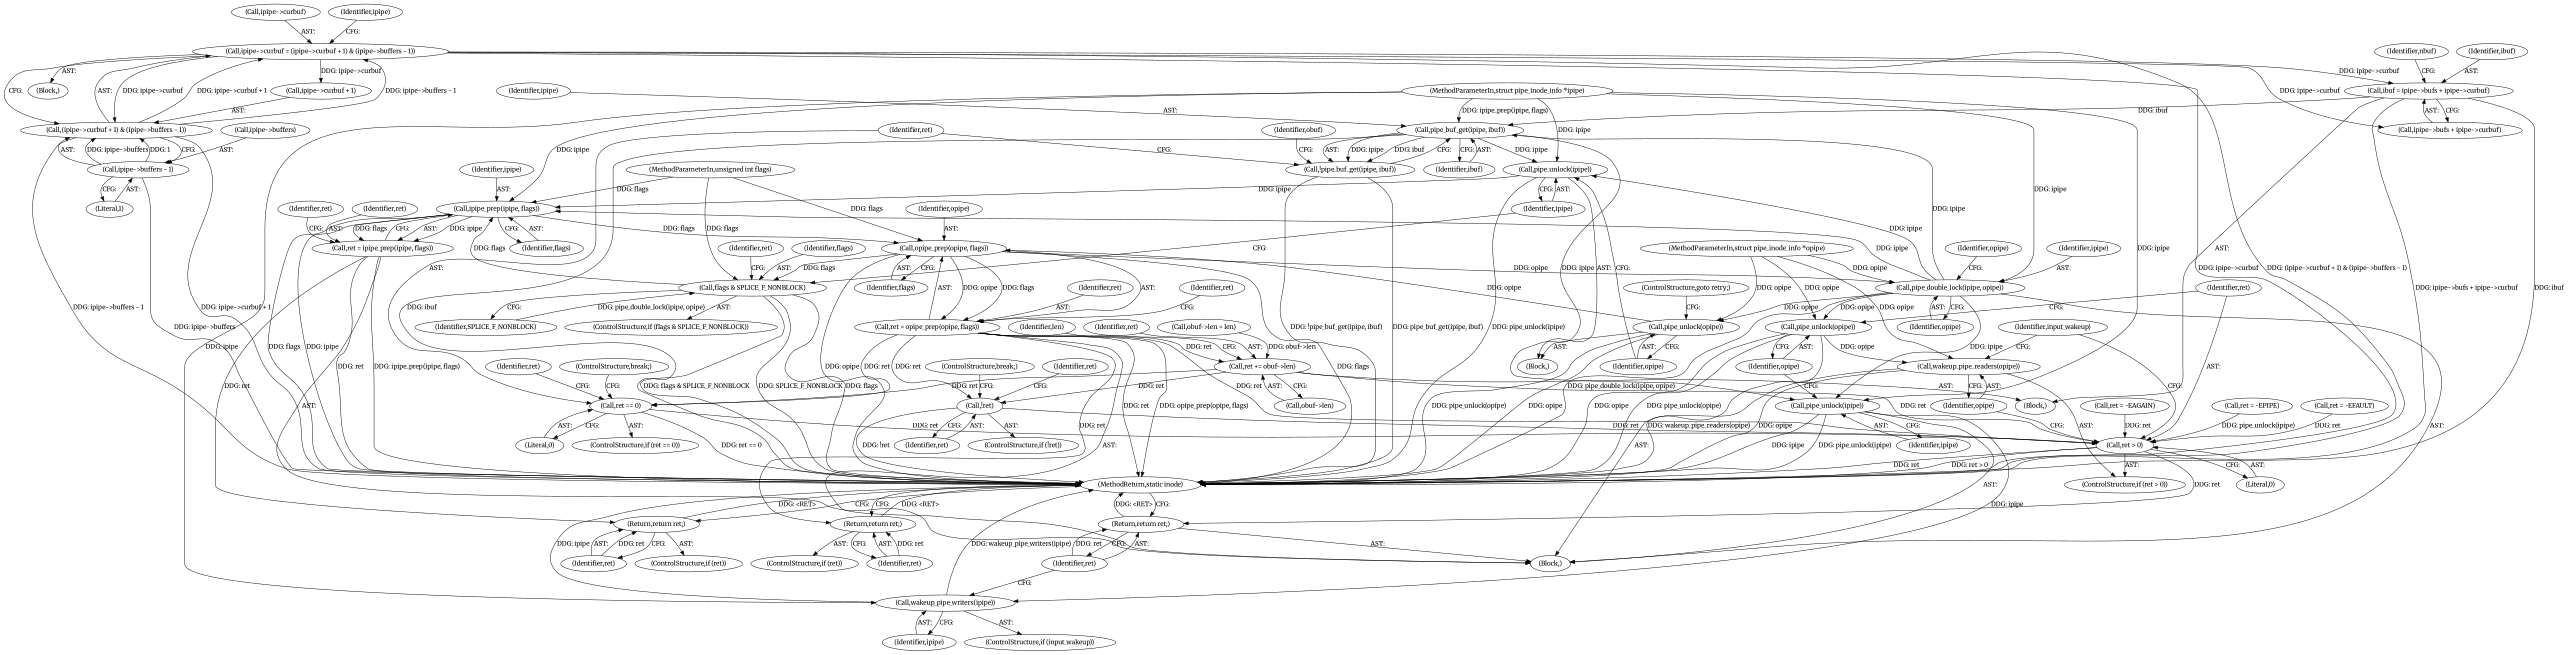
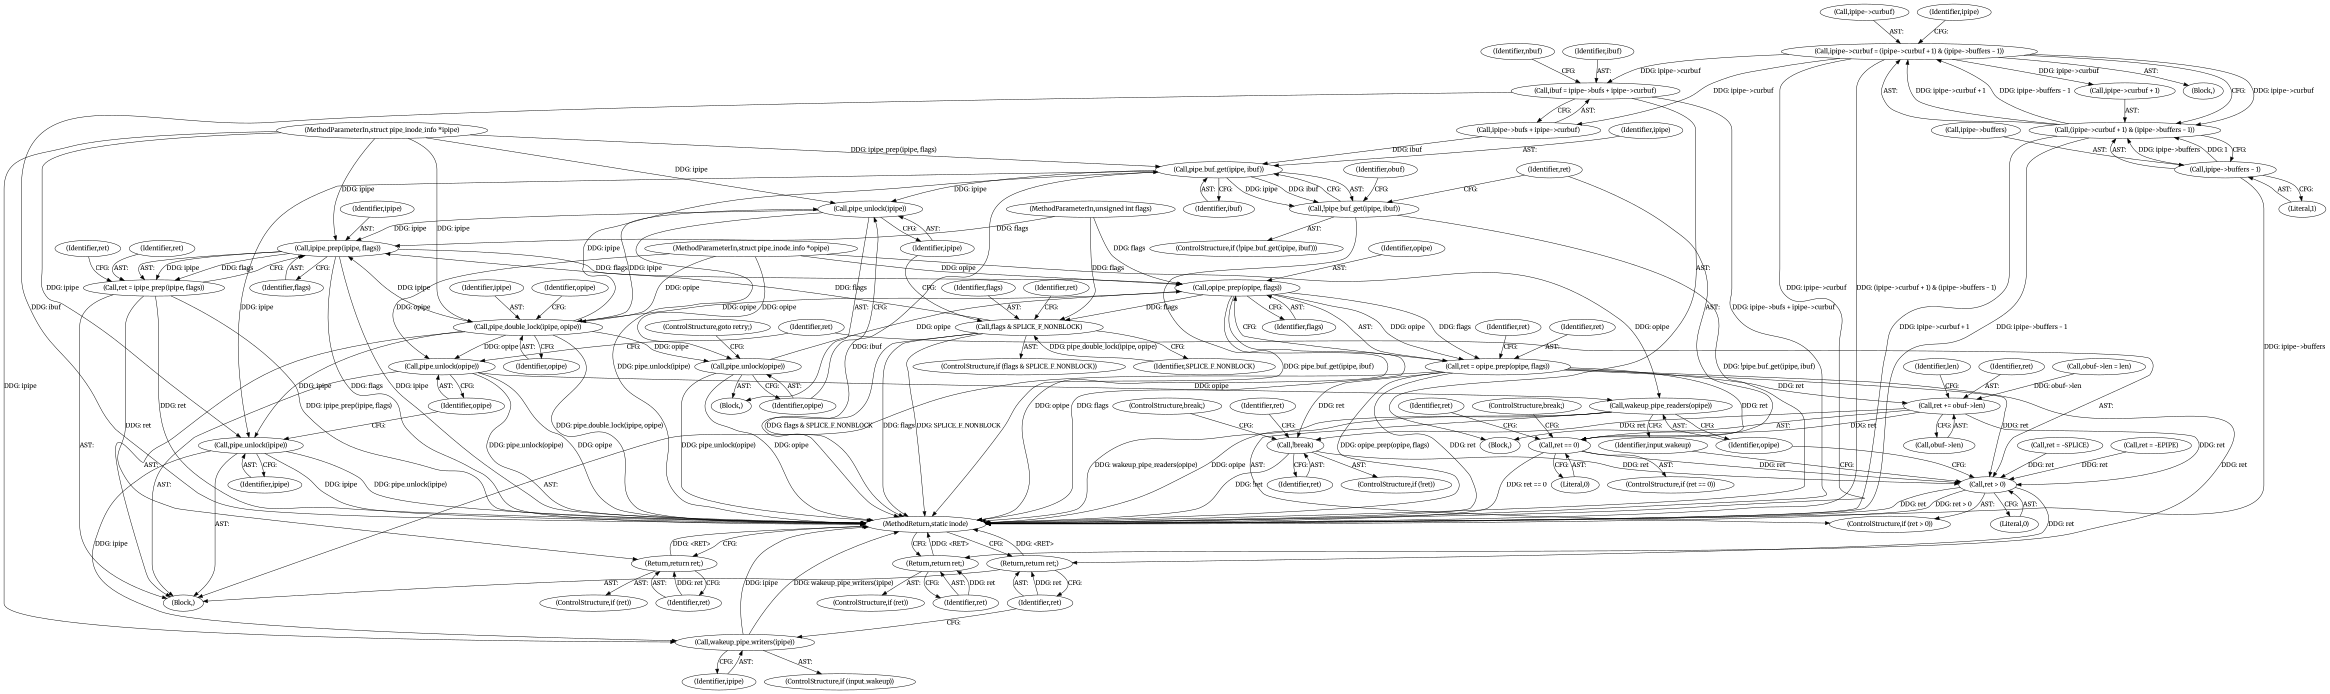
(1963, 110) -> (1375, 150)
none -> (1246, 249)
none -> (988, 274)
(946, 288) -> (1251, 327)
(2013, 346) -> (1648, 423)
(980, 406) -> (1295, 446)
(2125, 406) -> (2060, 446)
(2345, 406) -> none
(2259, 426) -> (2095, 465)
